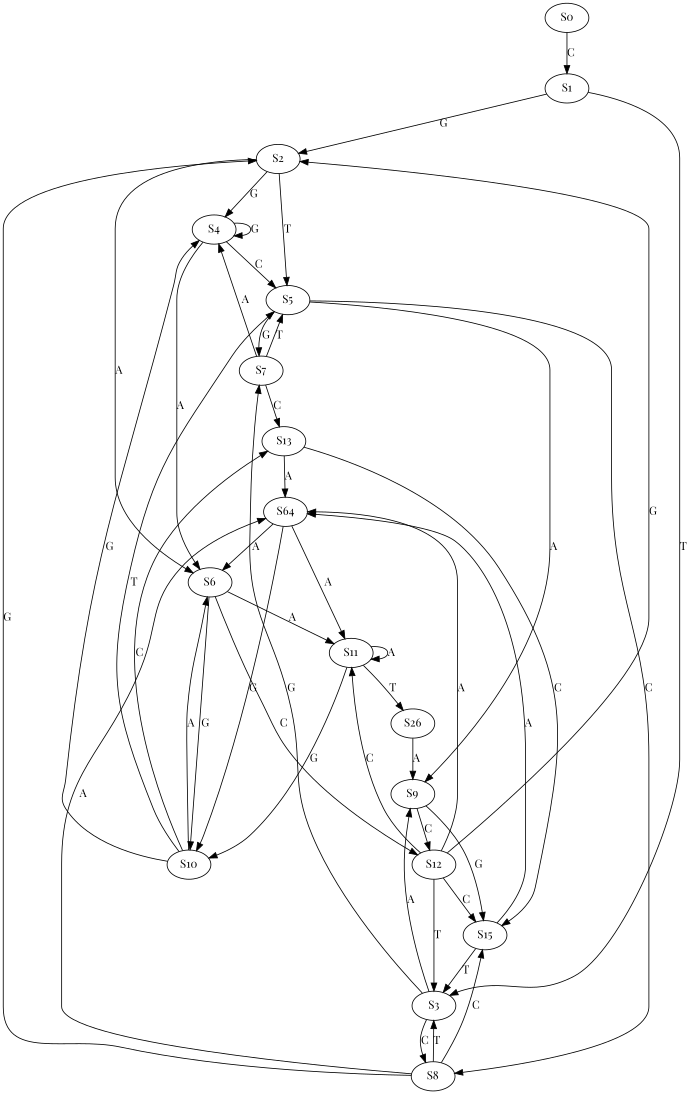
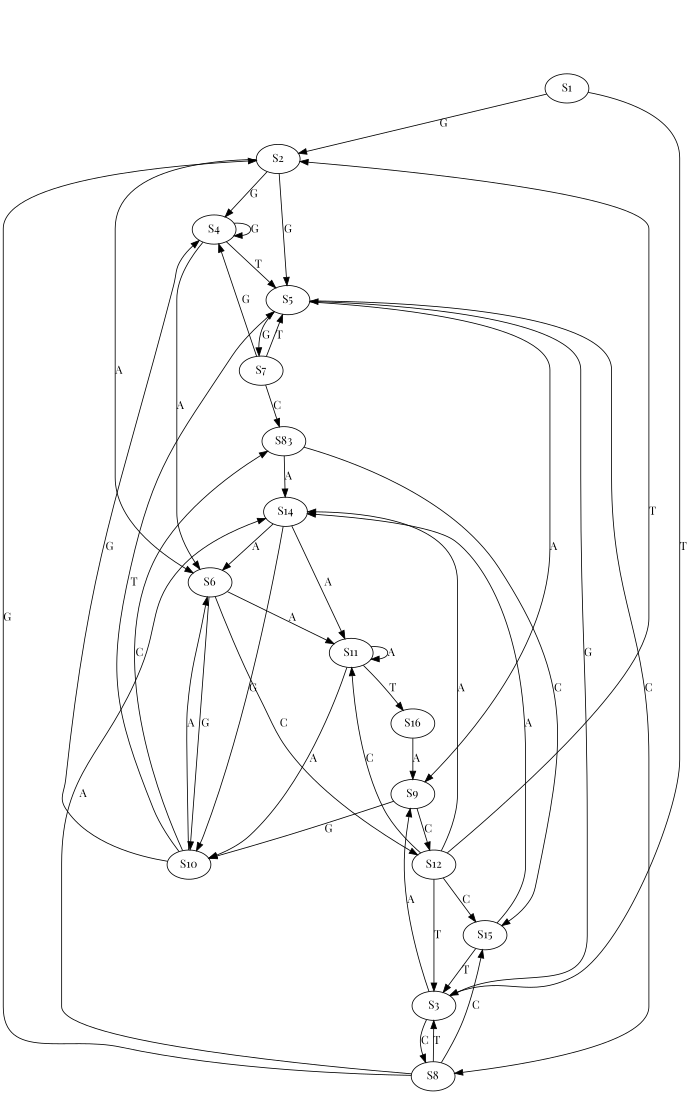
(567, 18) -> none
(288, 230) -> (288, 230)
(259, 265) -> (259, 265)
(246, 300) -> (246, 300)
(284, 441) -> (284, 441)
(286, 512) -> (286, 512)
(653, 512) -> (653, 512)
(291, 709) -> (582, 594)
(413, 724) -> (413, 724)
(314, 759) -> (314, 759)
(465, 853) -> (306, 830)
